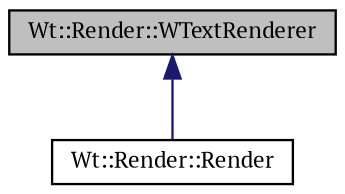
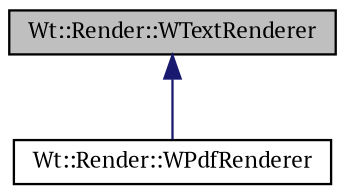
(172, 162) -> (172, 162)
